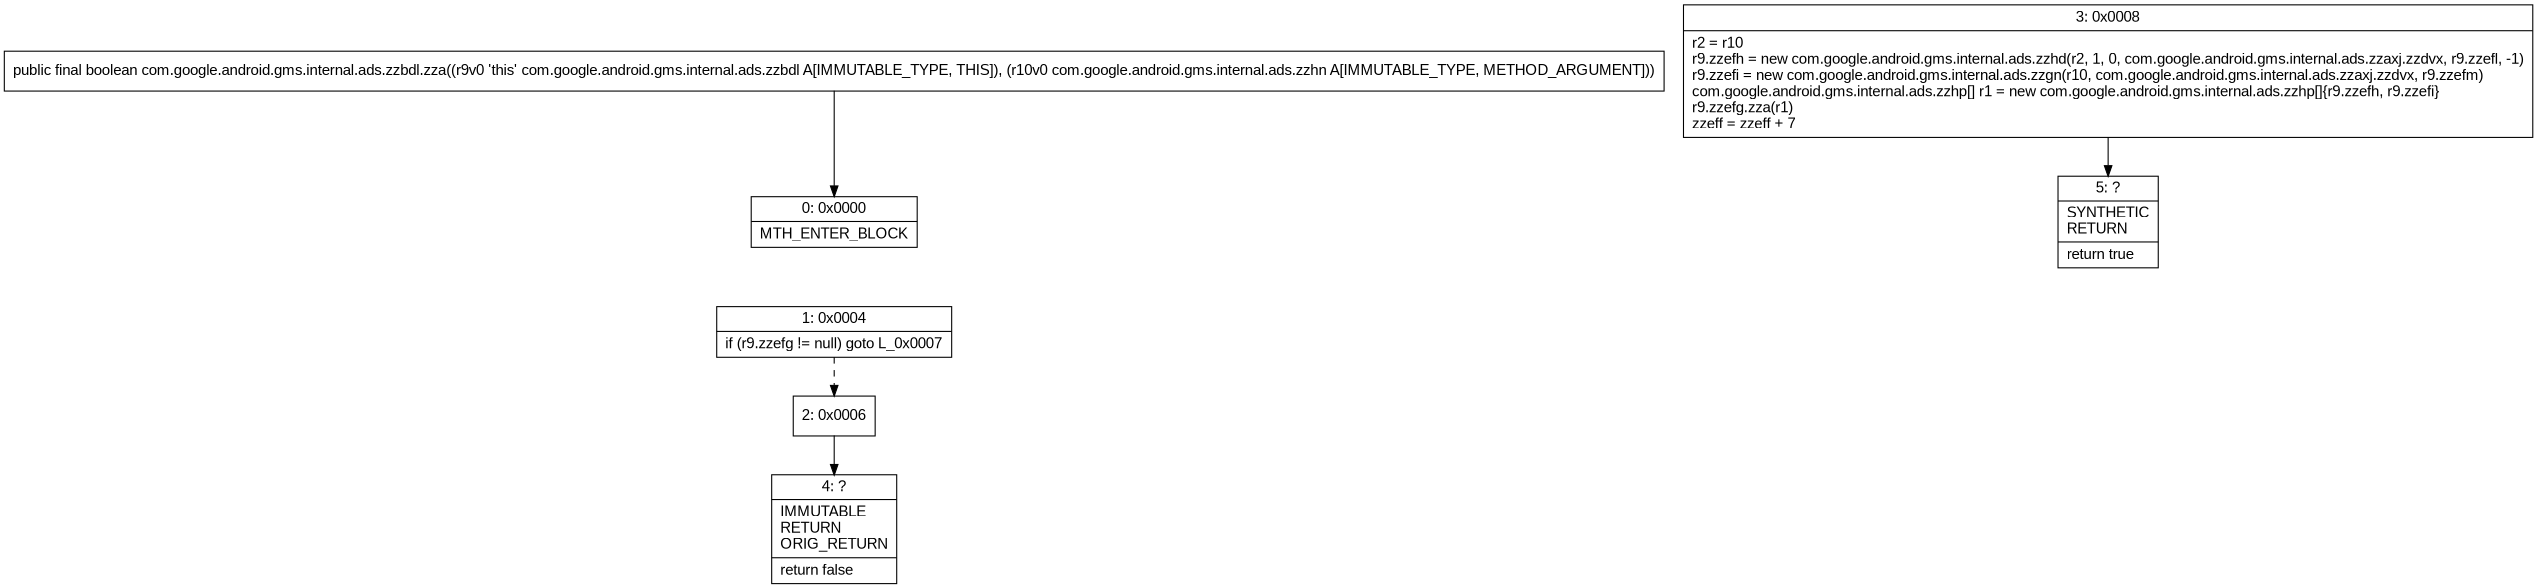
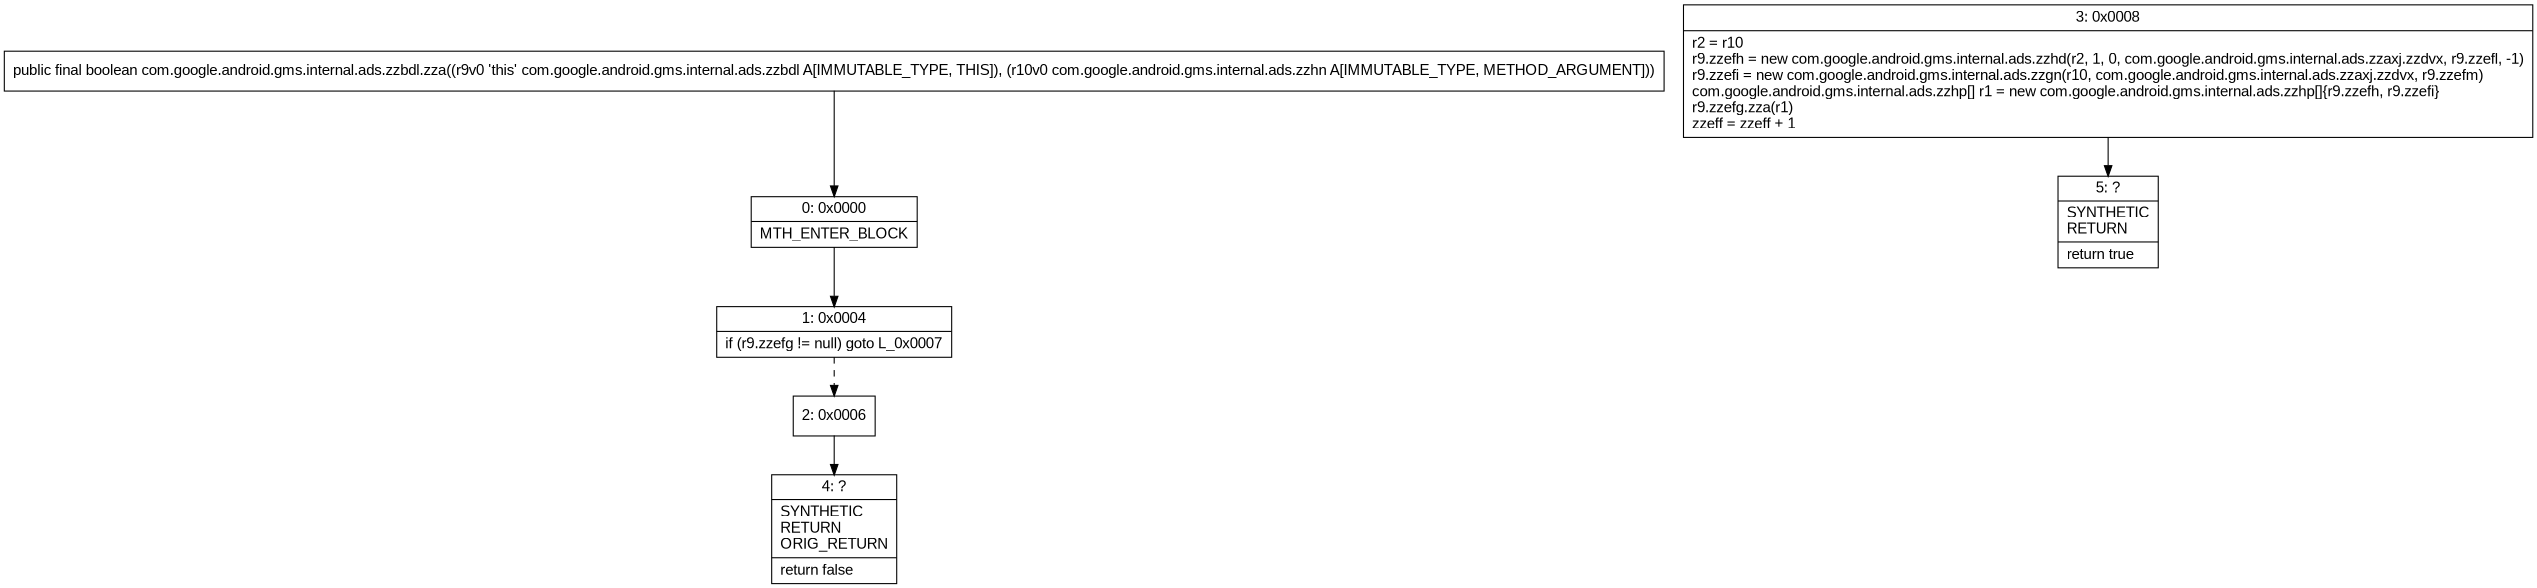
(1744, 124) -> (1744, 124)
none -> (834, 271)
(823, 512) -> (822, 512)
